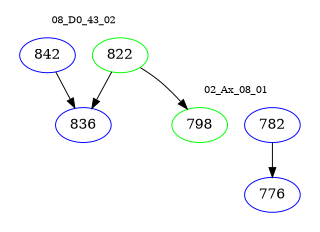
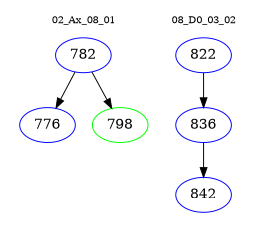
(84, 21) -> (204, 21)
(120, 55) -> (204, 55)
(63, 86) -> (204, 155)
(170, 91) -> (99, 86)
